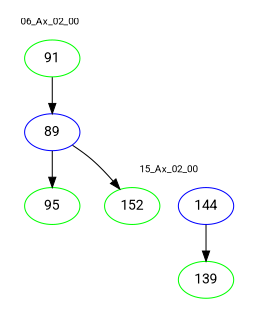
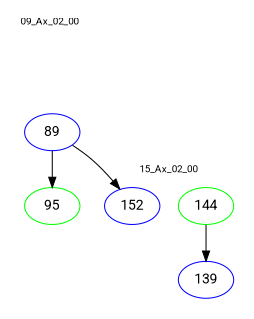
(50, 22) -> (50, 22)
(52, 58) -> none
(132, 206) -> (132, 206)
(206, 206) -> (206, 206)
(206, 280) -> (206, 280)
